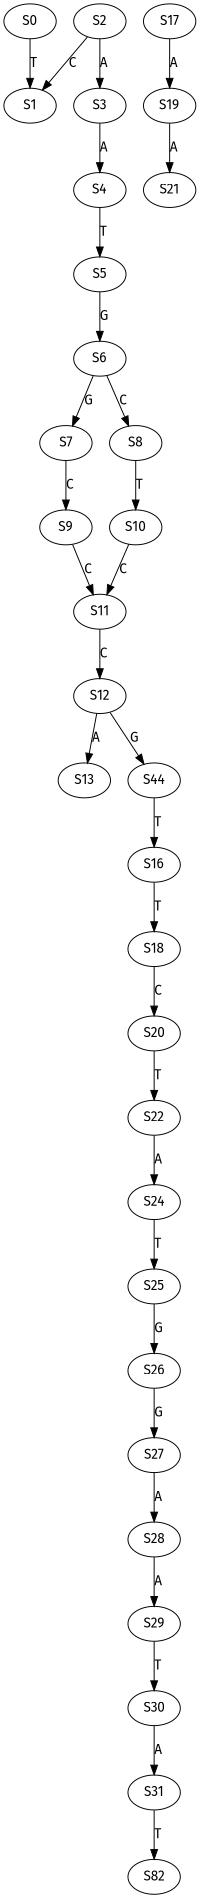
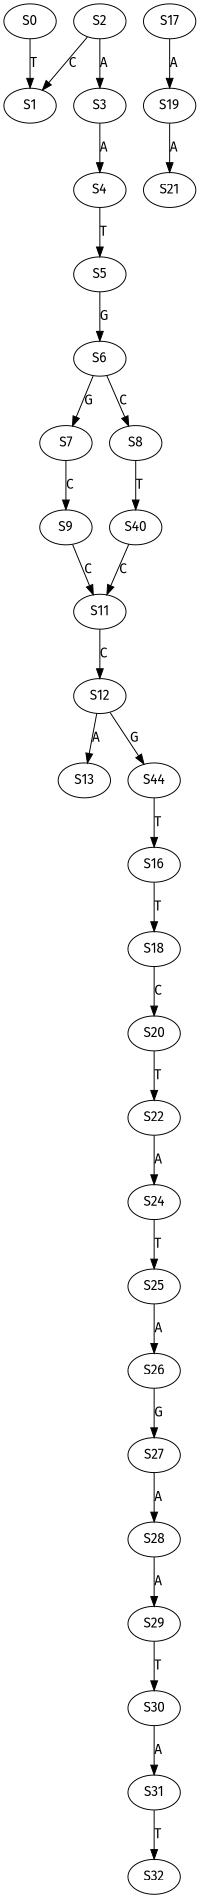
(136, 527) -> (136, 527)
(159, 1329) -> (159, 1329)
(154, 1877) -> (154, 1877)
